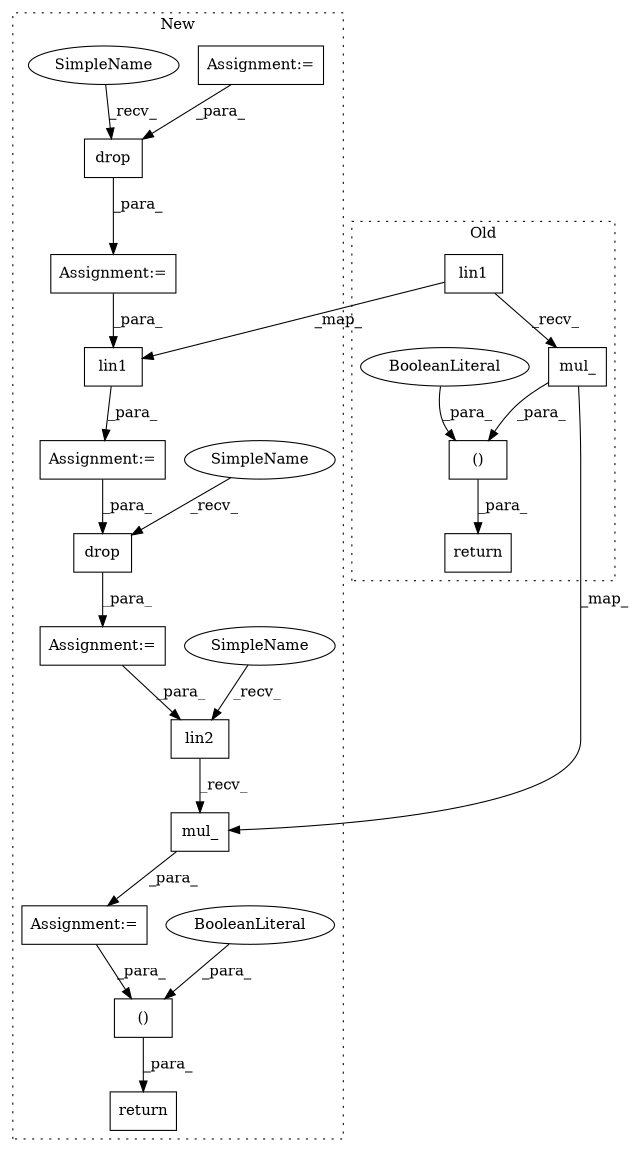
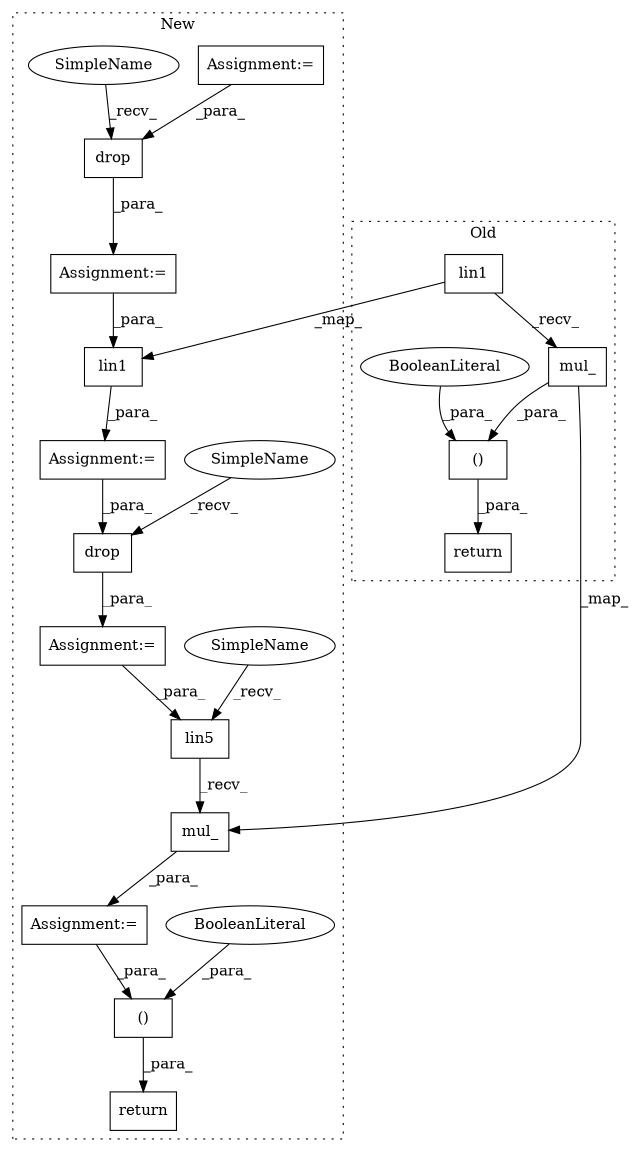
(200, 739) -> (200, 739)
